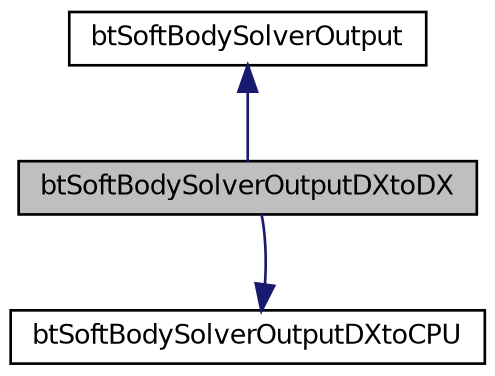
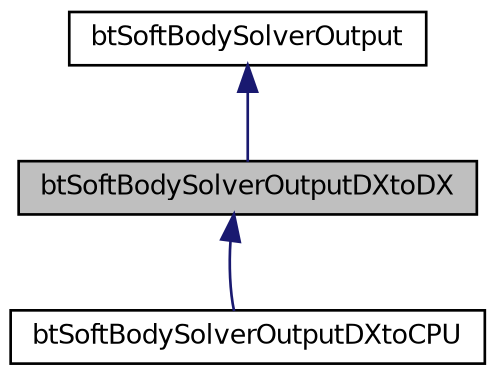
(265, 249) -> (230, 276)
